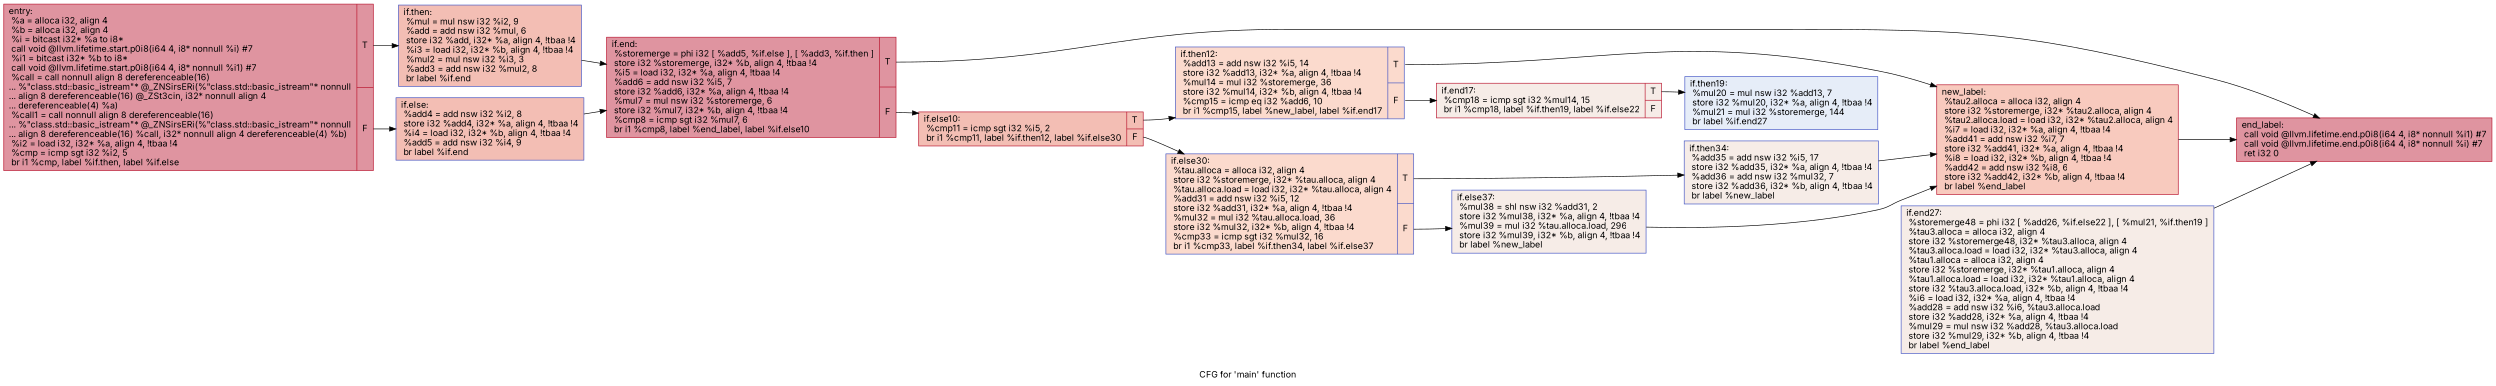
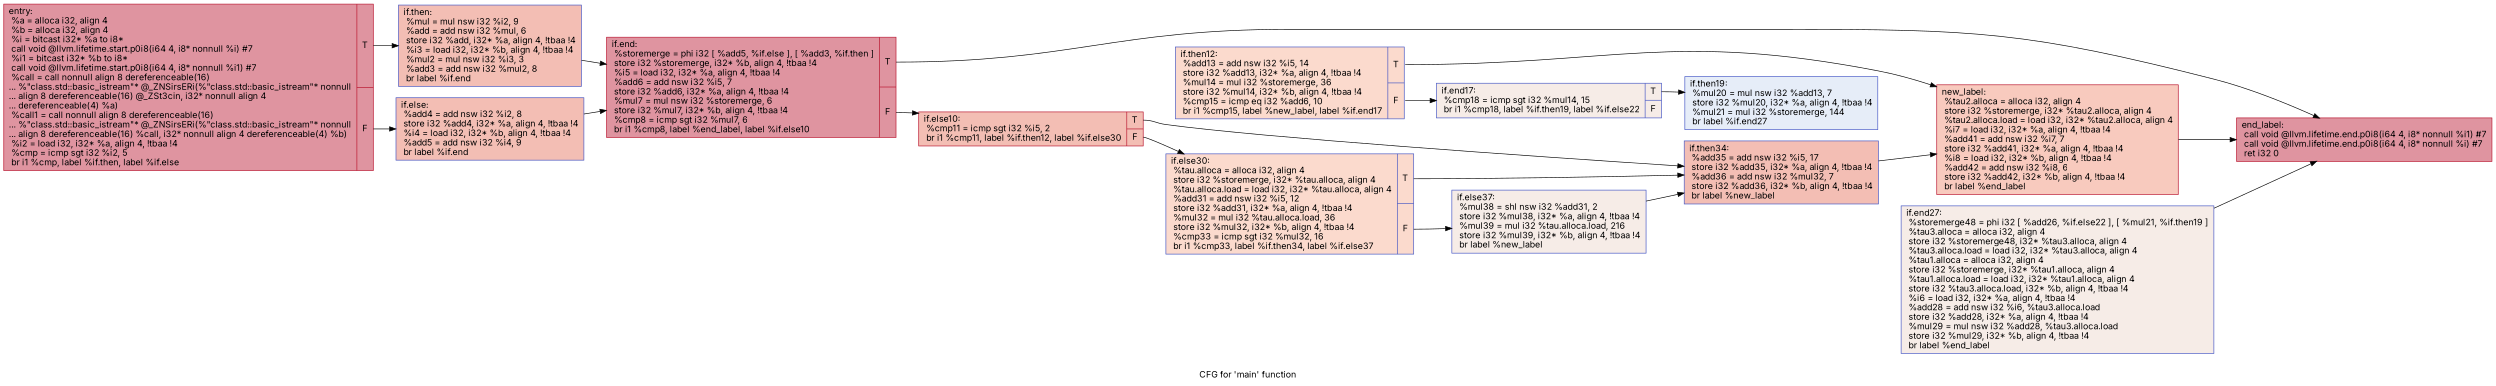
(1549, 101) -> (1549, 101)
(1156, 120) -> (1410, 147)
(1781, 172) -> (1781, 172)
(1791, 223) -> (1662, 198)
(1542, 226) -> (1541, 226)
